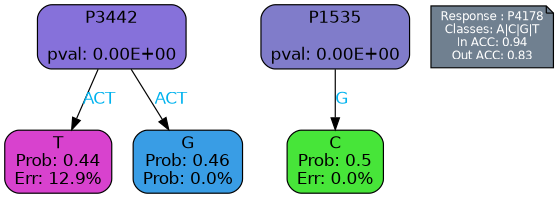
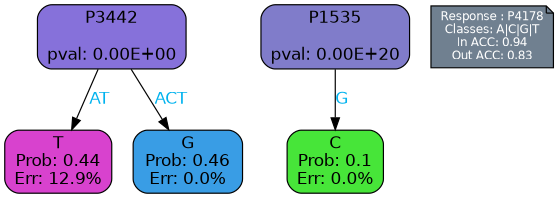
(335, 37) -> (335, 37)
(99, 99) -> (99, 99)
(188, 162) -> (188, 162)
(335, 162) -> (335, 162)
